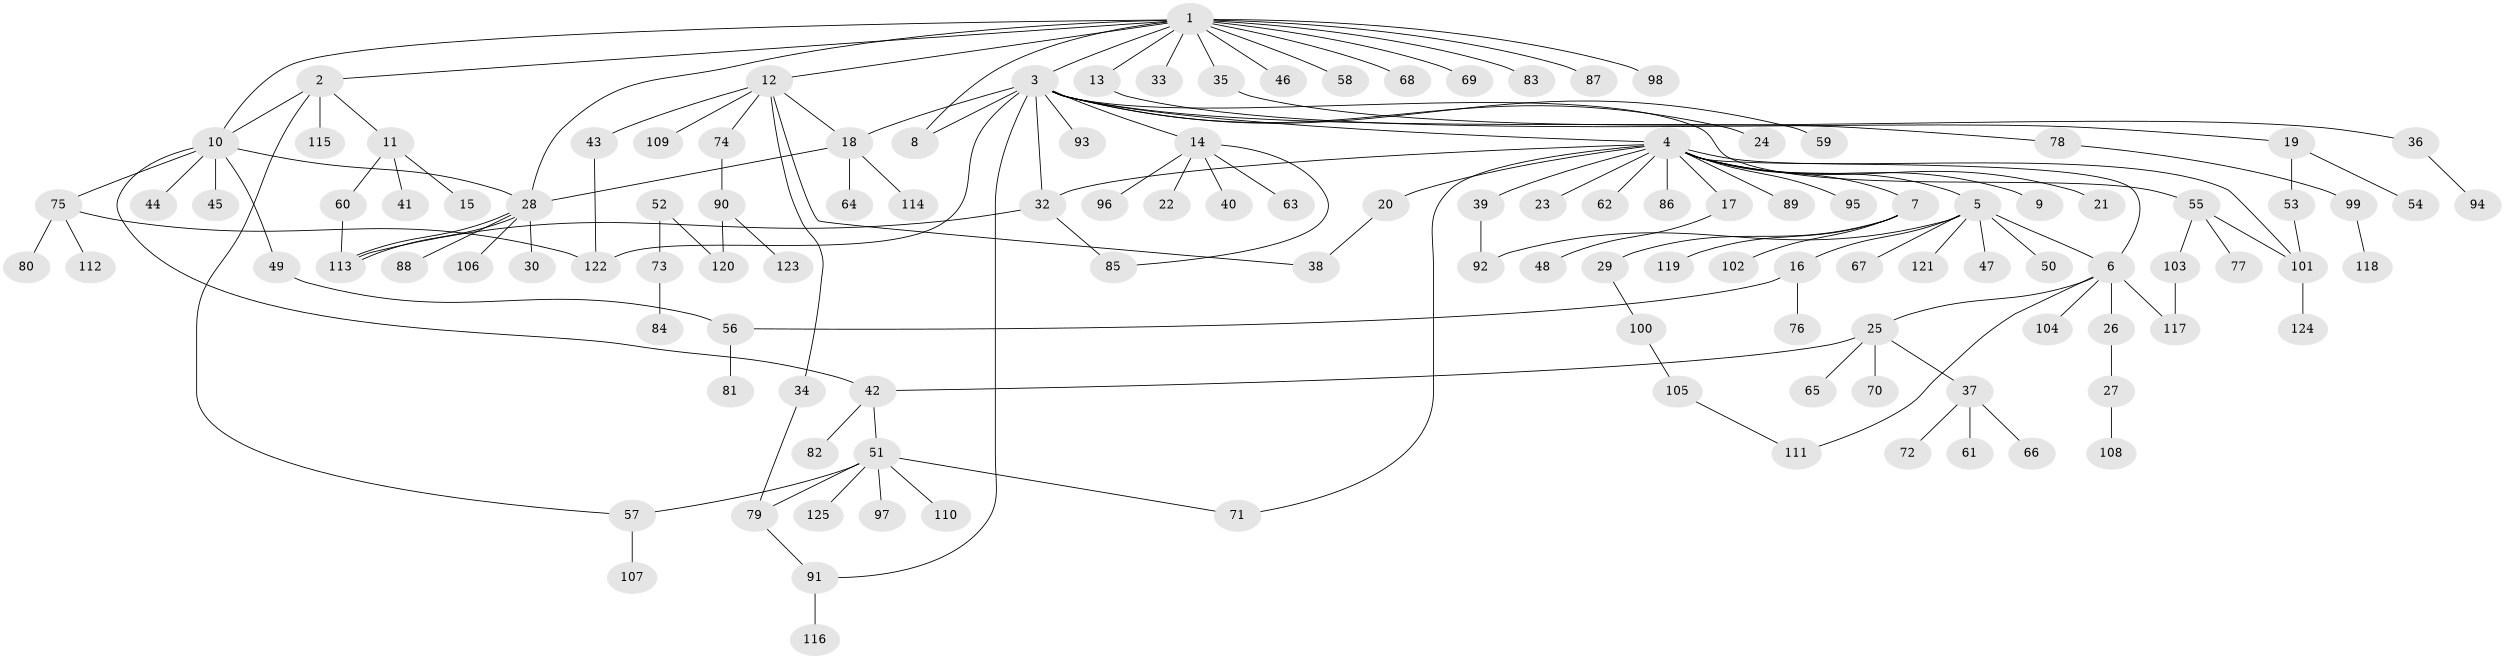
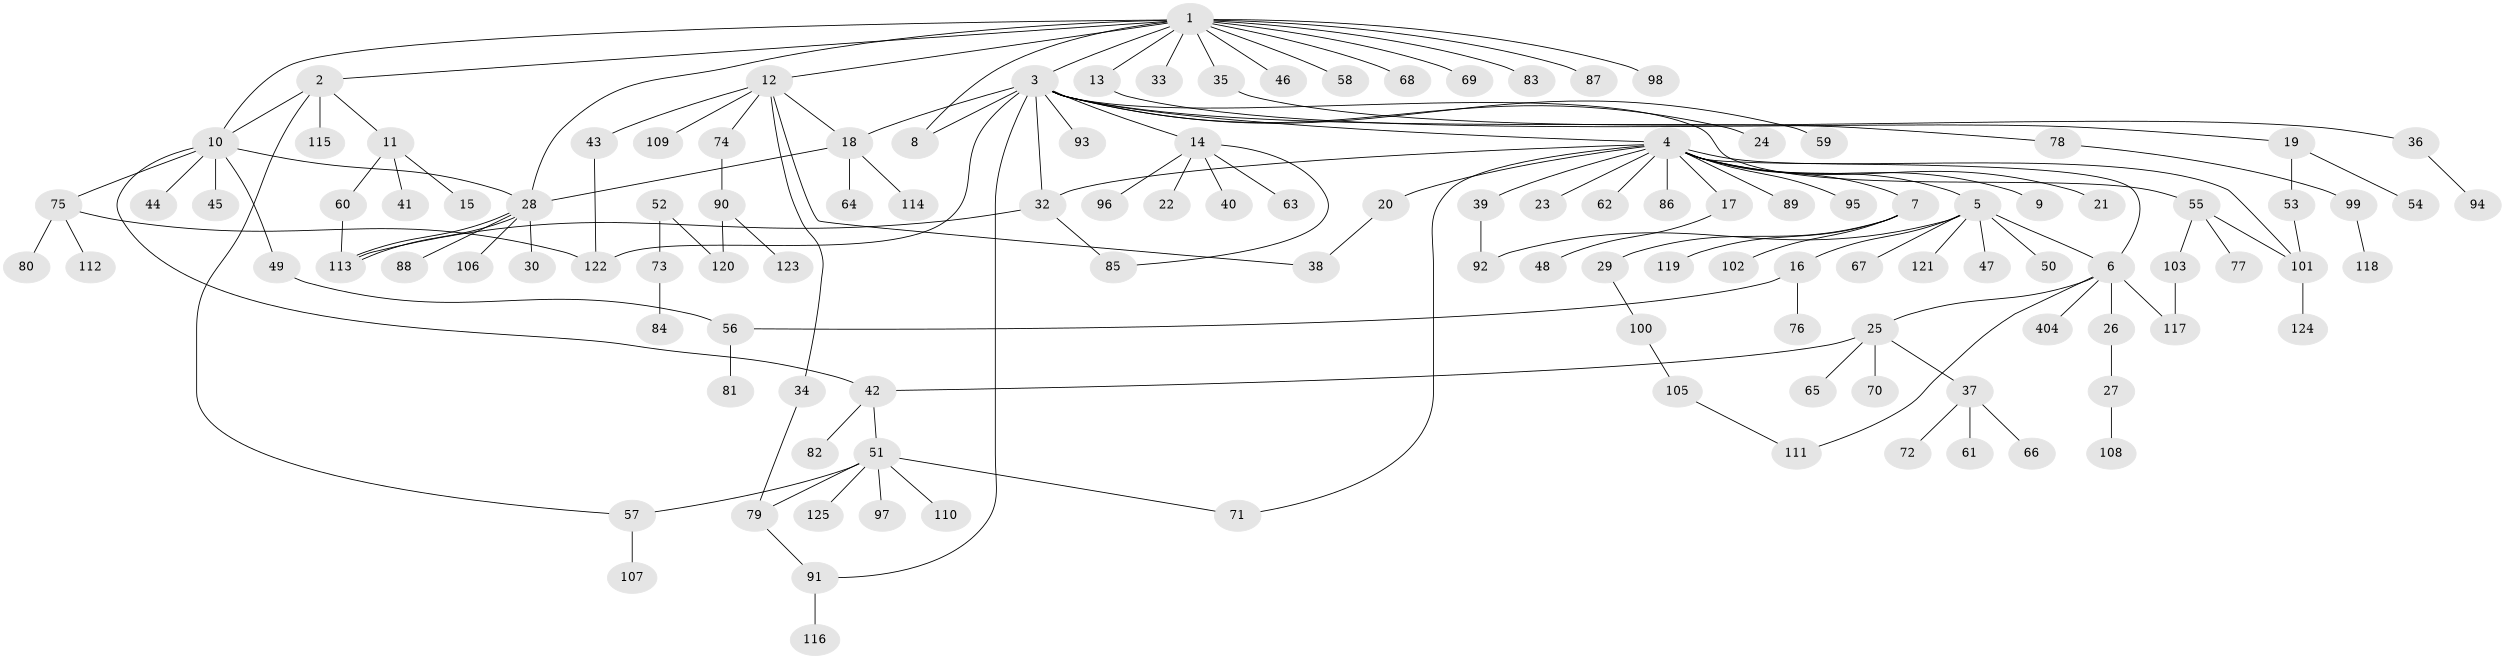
(2048, 329) -> (2048, 329)
